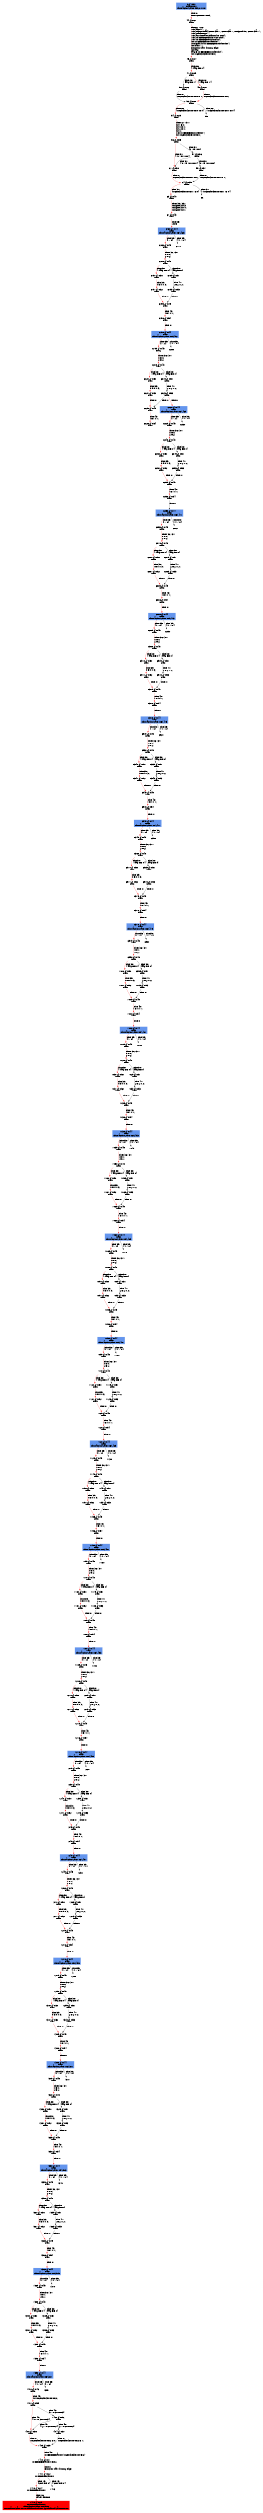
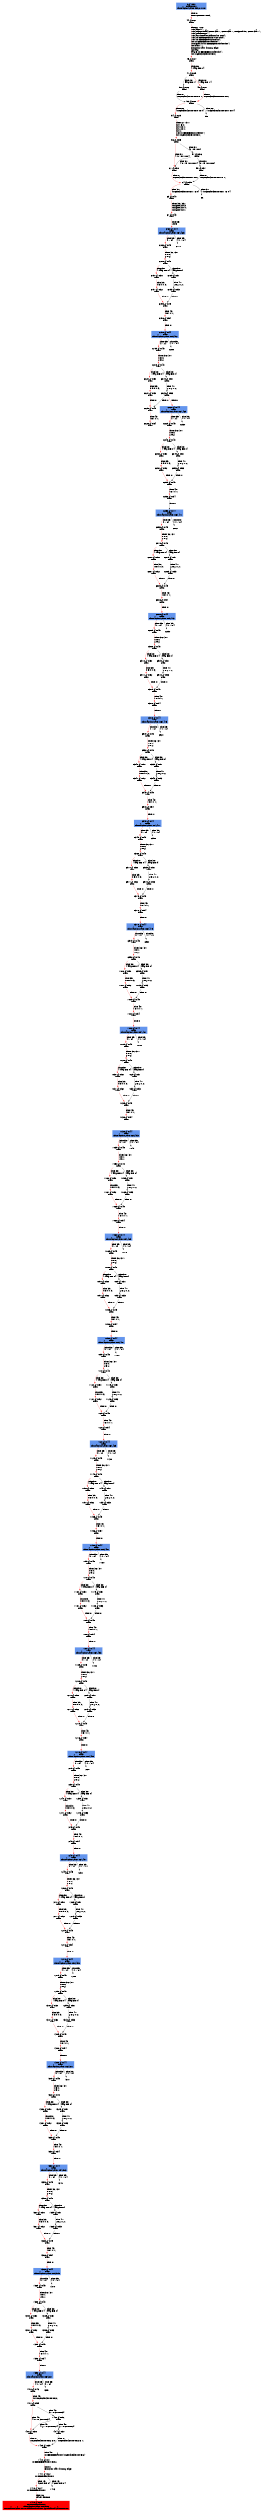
(158, 350) -> (158, 350)
none -> (149, 875)
(126, 1125) -> none
